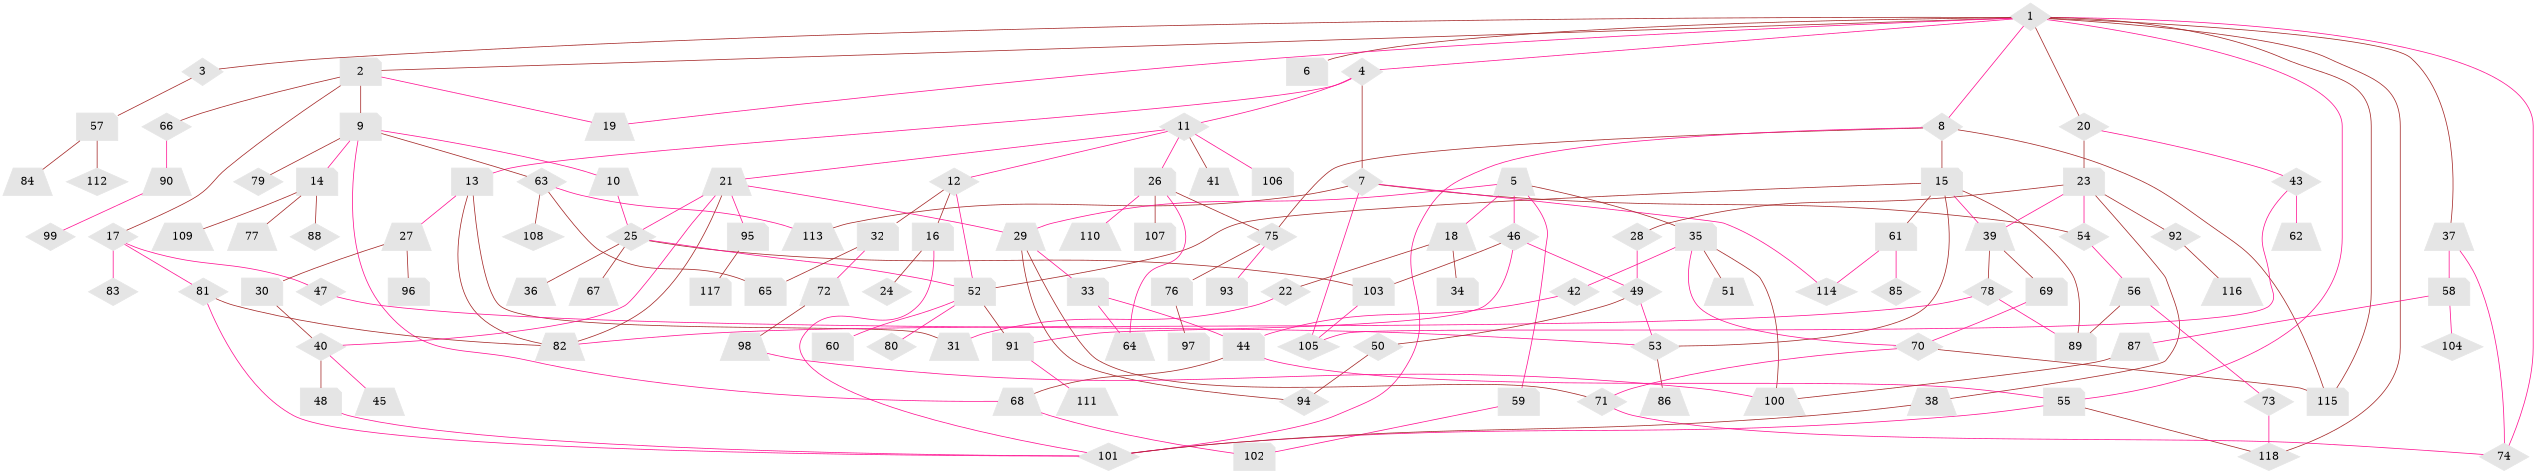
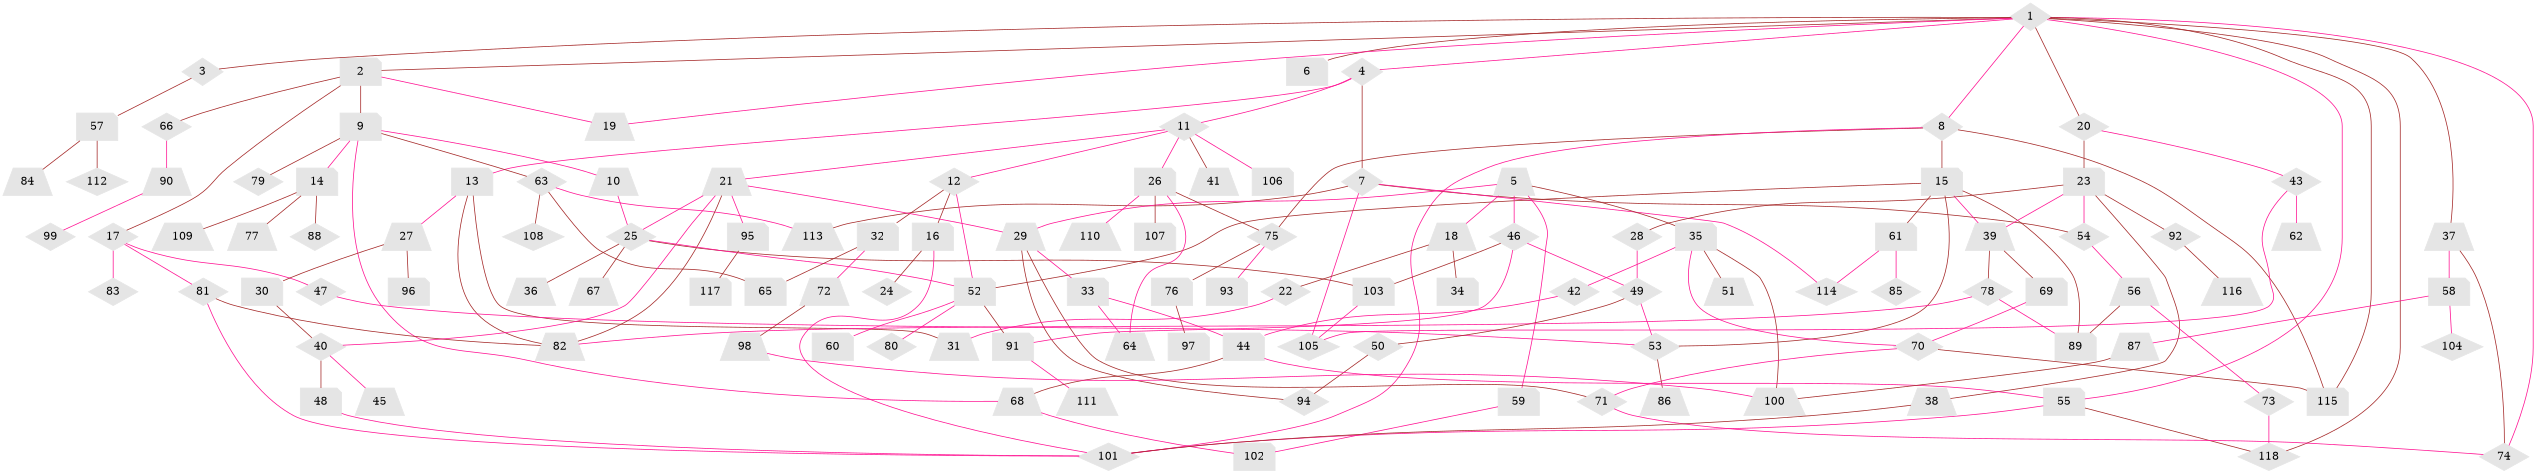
(2496, 343) -> (2496, 343)
